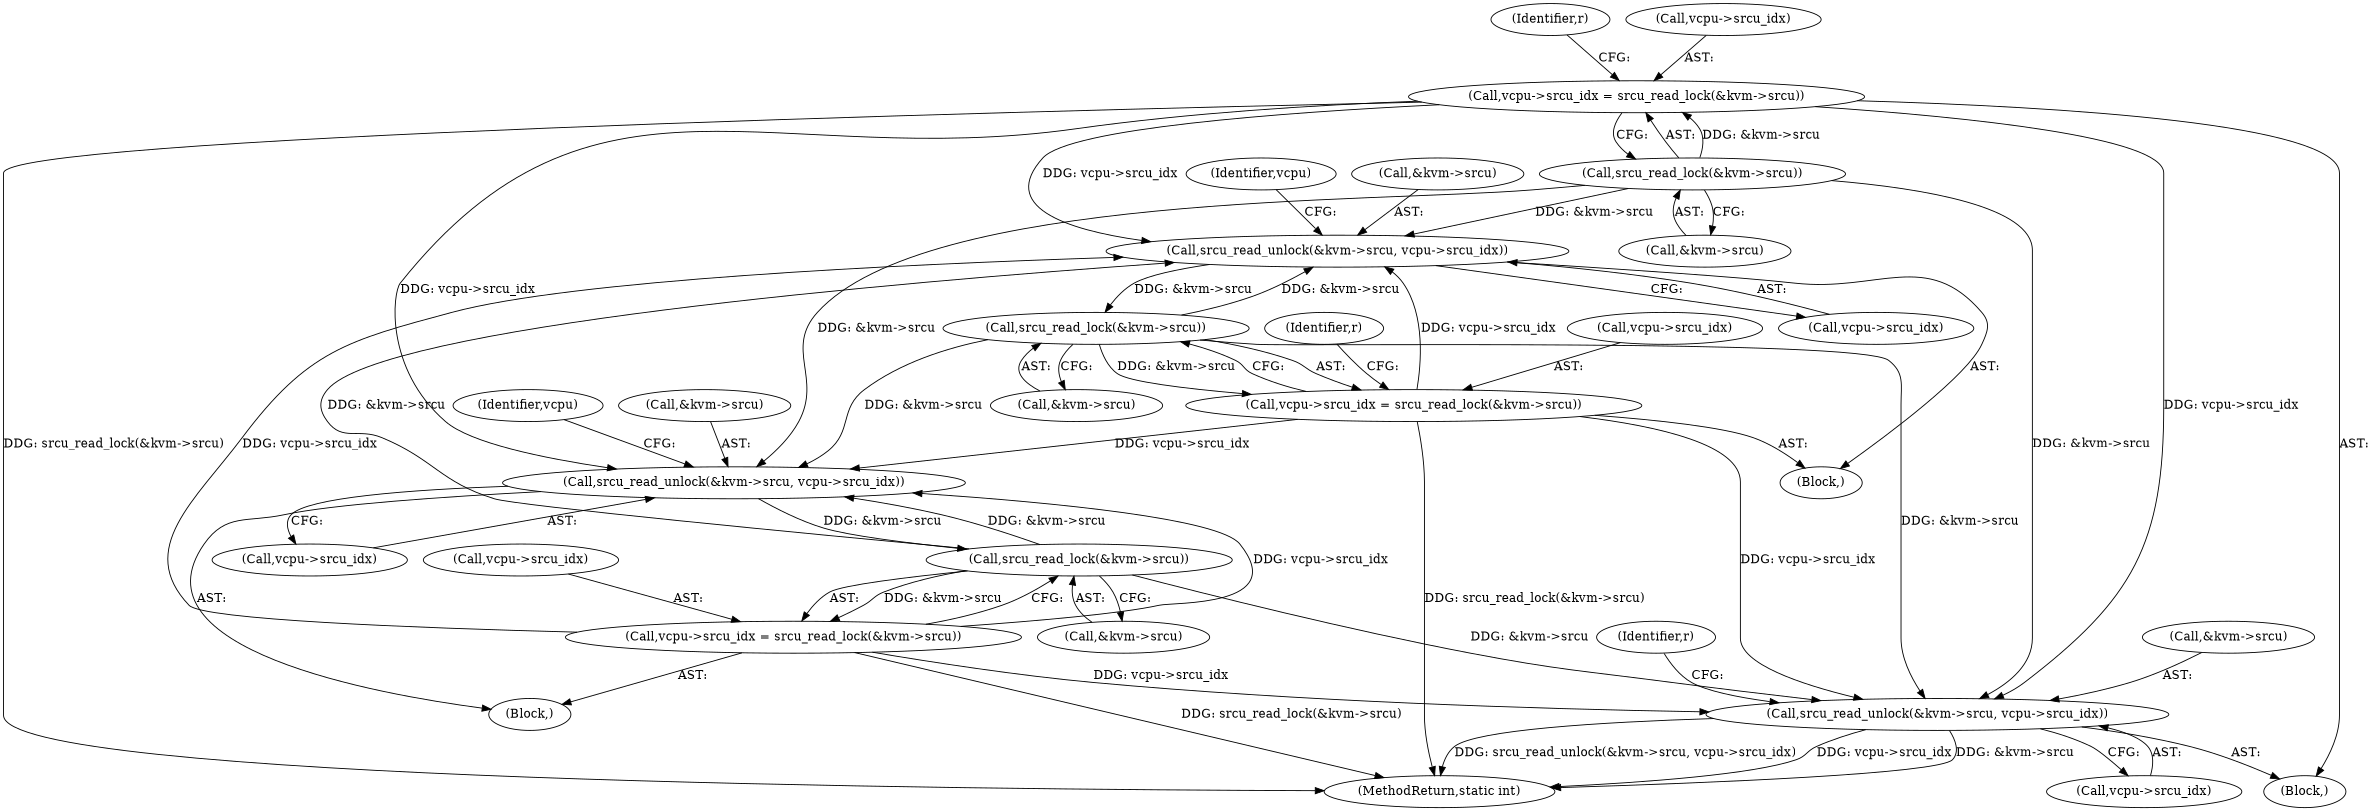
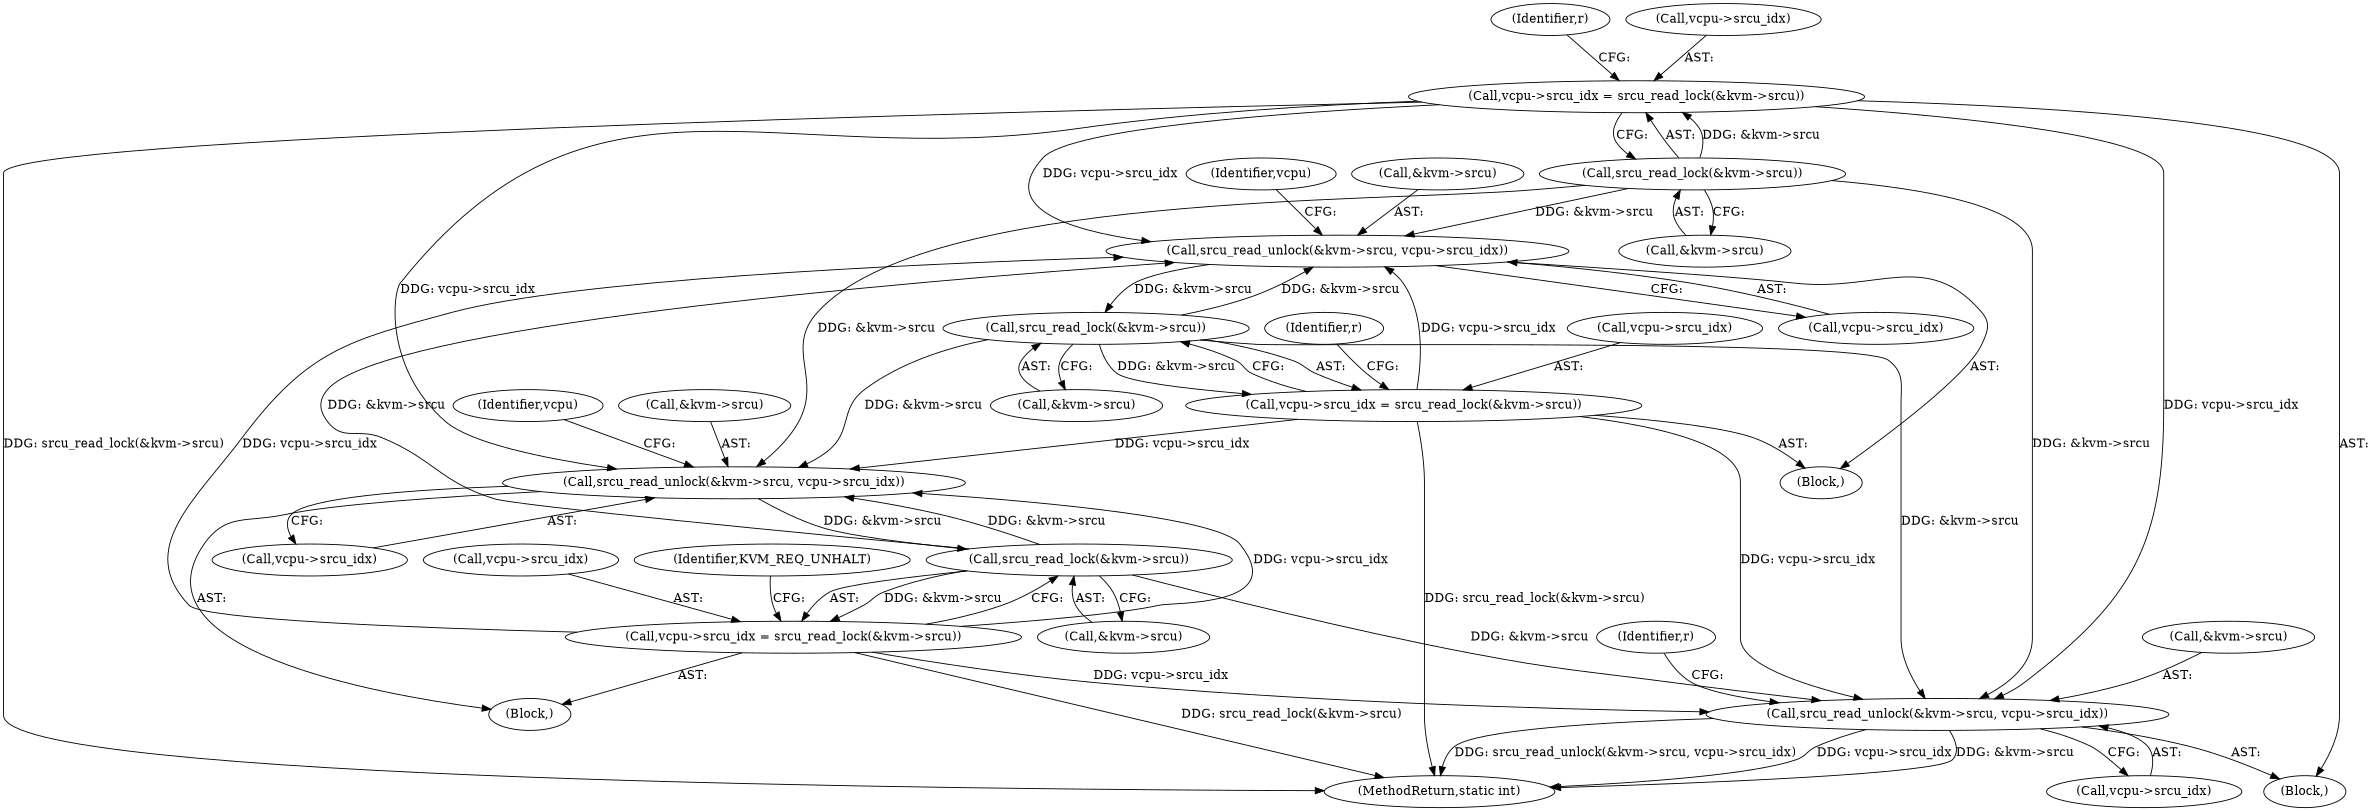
none -> (772, 560)
